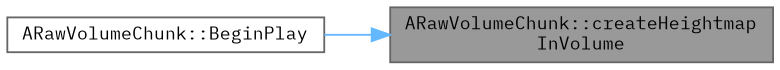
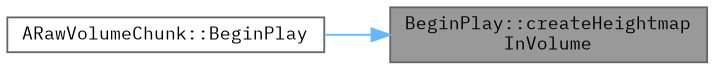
(582, 35) -> (549, 35)
